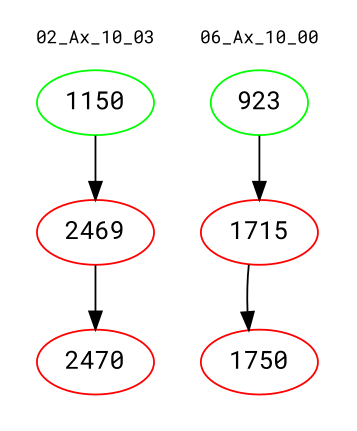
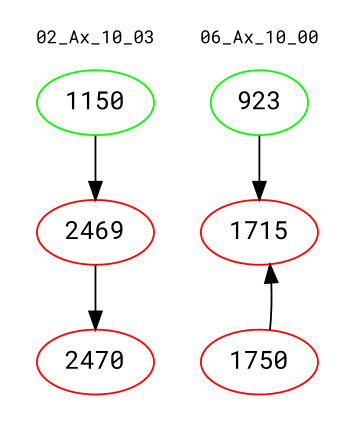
(247, 288) -> (271, 307)
